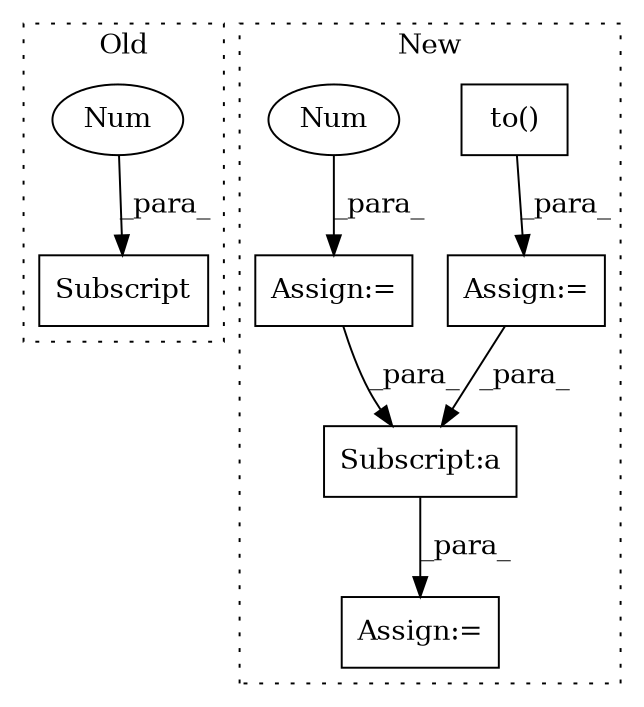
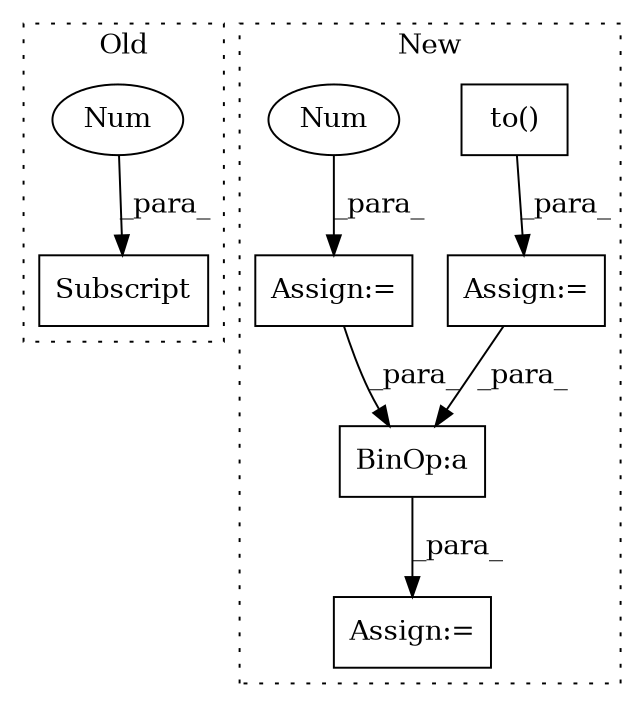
(420, 462) -> (412, 462)
